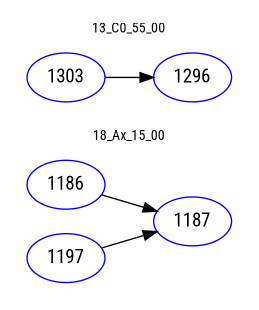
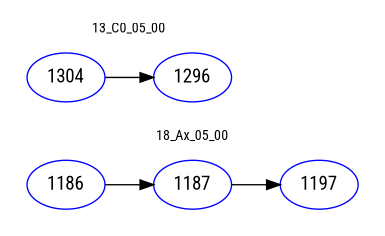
(129, 29) -> (129, 29)
(66, 77) -> (66, 77)
(129, 137) -> (193, 137)
(123, 242) -> (249, 185)
